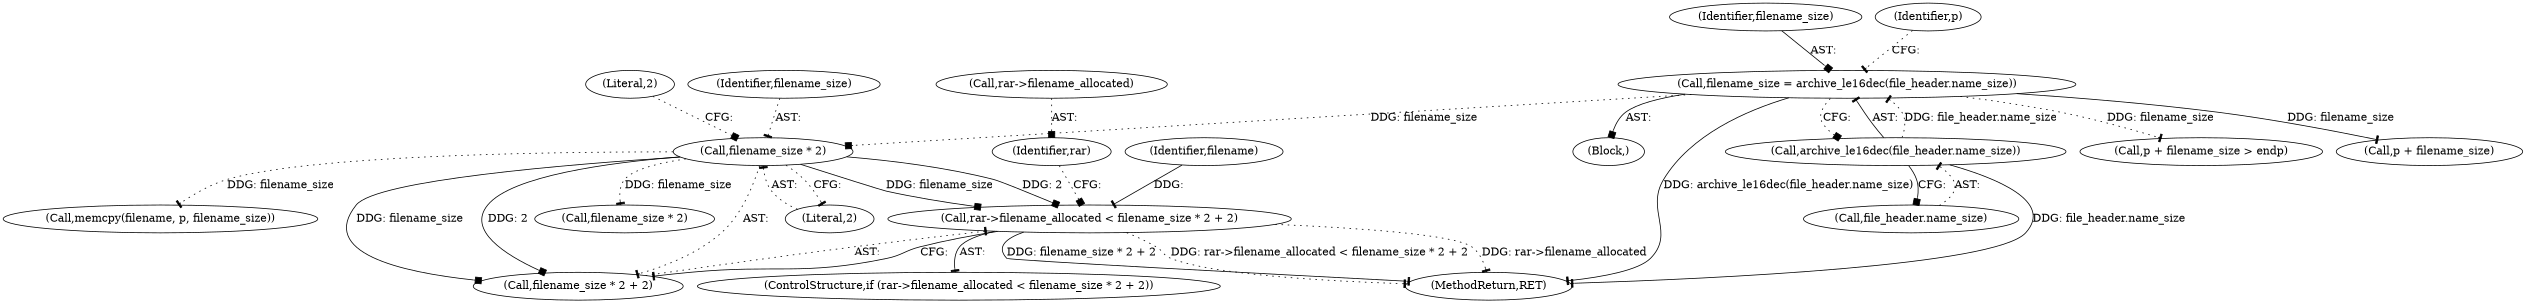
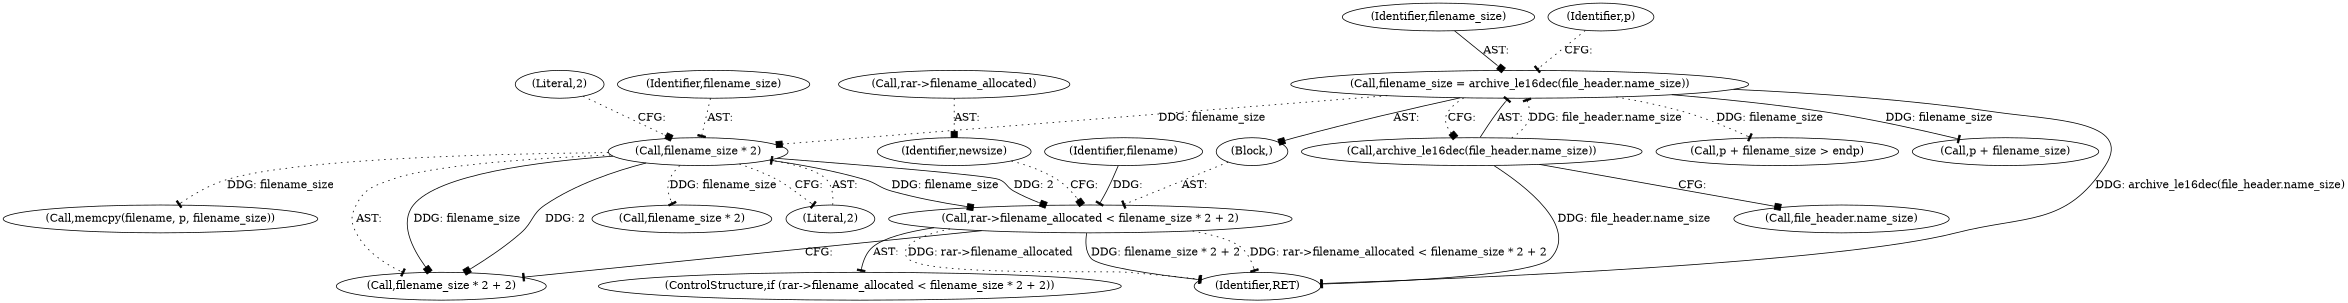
(1052, 152) -> (954, 152)
(1955, 187) -> none
(814, 252) -> (1177, 183)
(1489, 286) -> (1257, 286)
